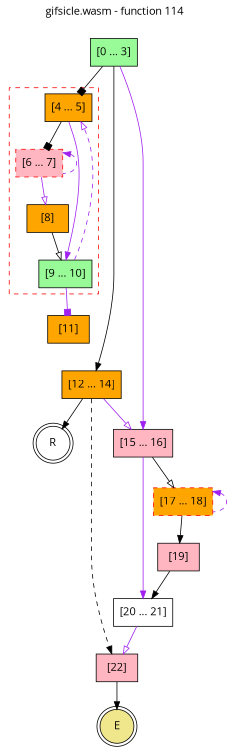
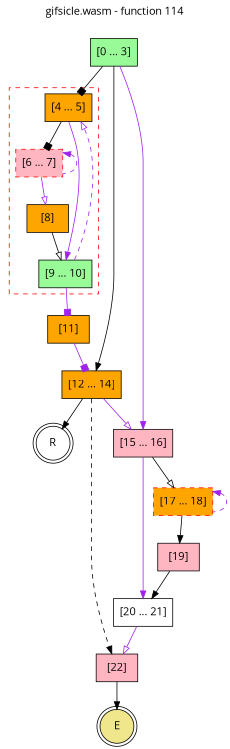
none -> (78, 353)
